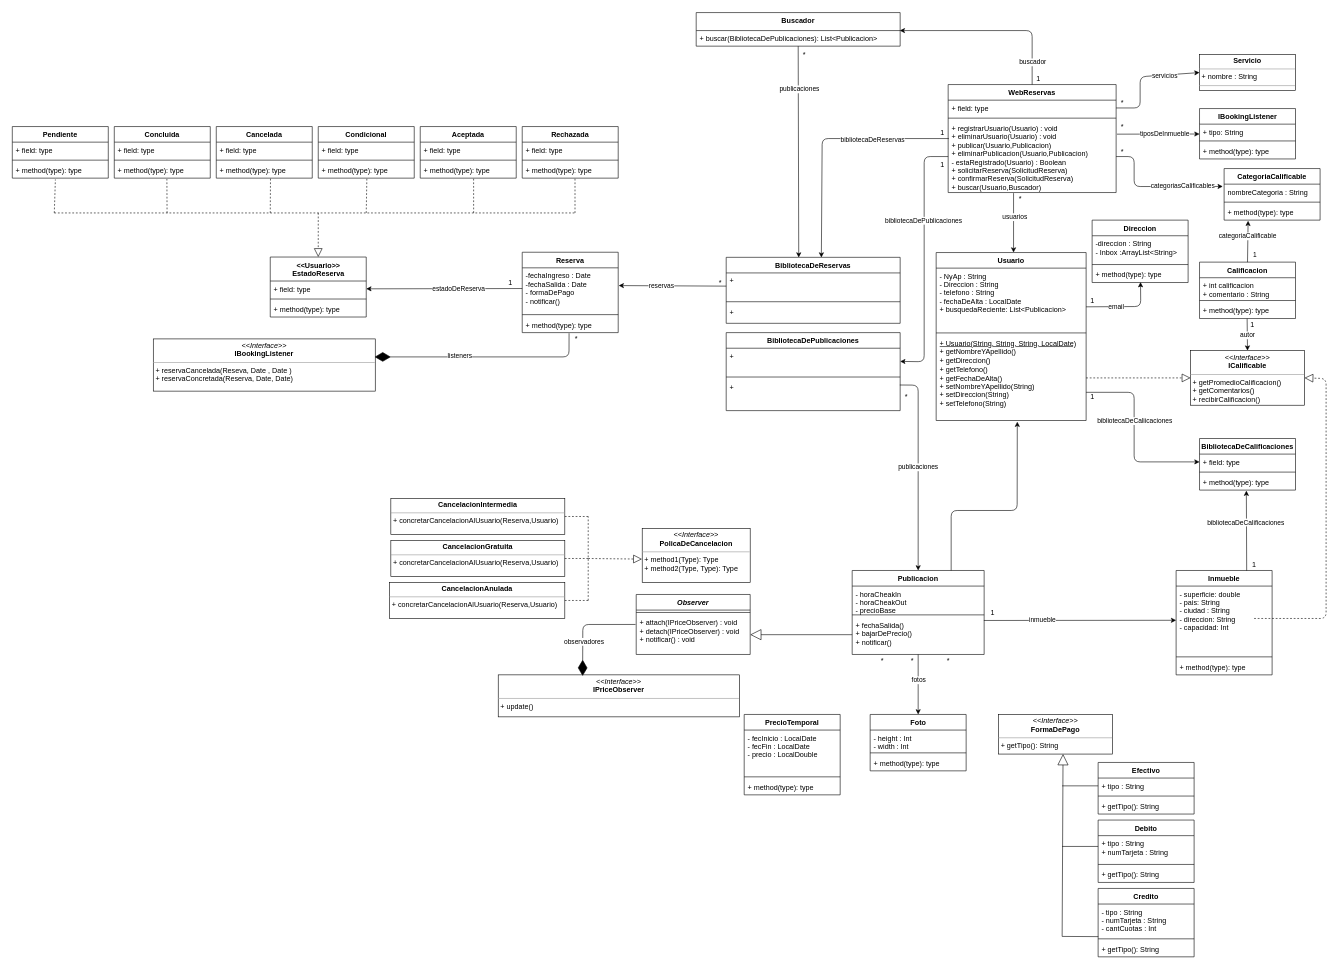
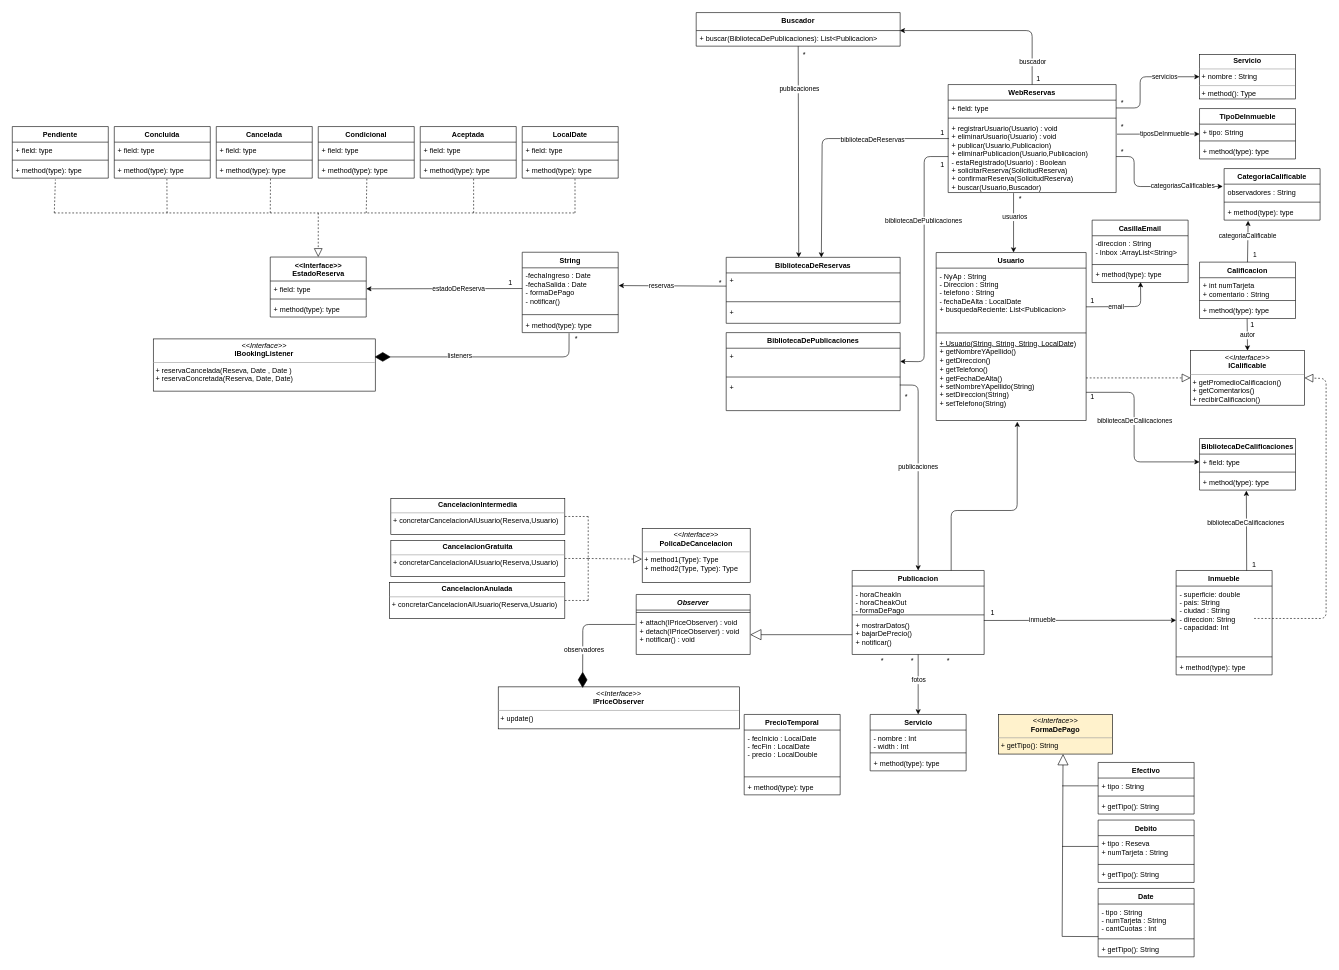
(1248, 72) -> (1248, 77)
(1248, 117) -> (1248, 117)
(570, 134) -> (570, 134)
(1271, 192) -> (1266, 192)
(1140, 228) -> (1140, 228)
(570, 260) -> (570, 260)
(319, 270) -> (319, 270)
(1233, 286) -> (1232, 286)
(881, 594) -> (881, 594)
(883, 625) -> (887, 625)
(619, 696) -> (619, 708)
(919, 723) -> (919, 723)
(1056, 734) -> (1056, 734)
(897, 738) -> (898, 738)
(1126, 844) -> (1127, 844)
(1146, 896) -> (1146, 896)
